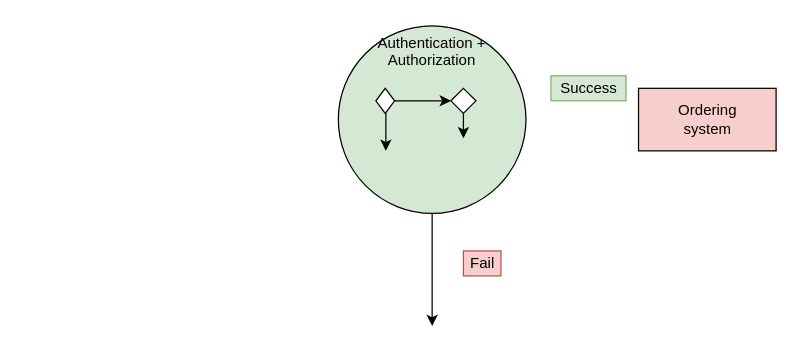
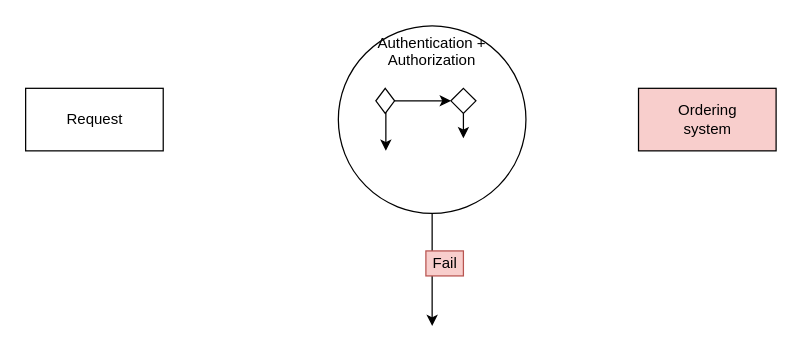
(588, 88) -> none
none -> (94, 119)
(432, 119) -> (432, 119)
(482, 263) -> (444, 263)
